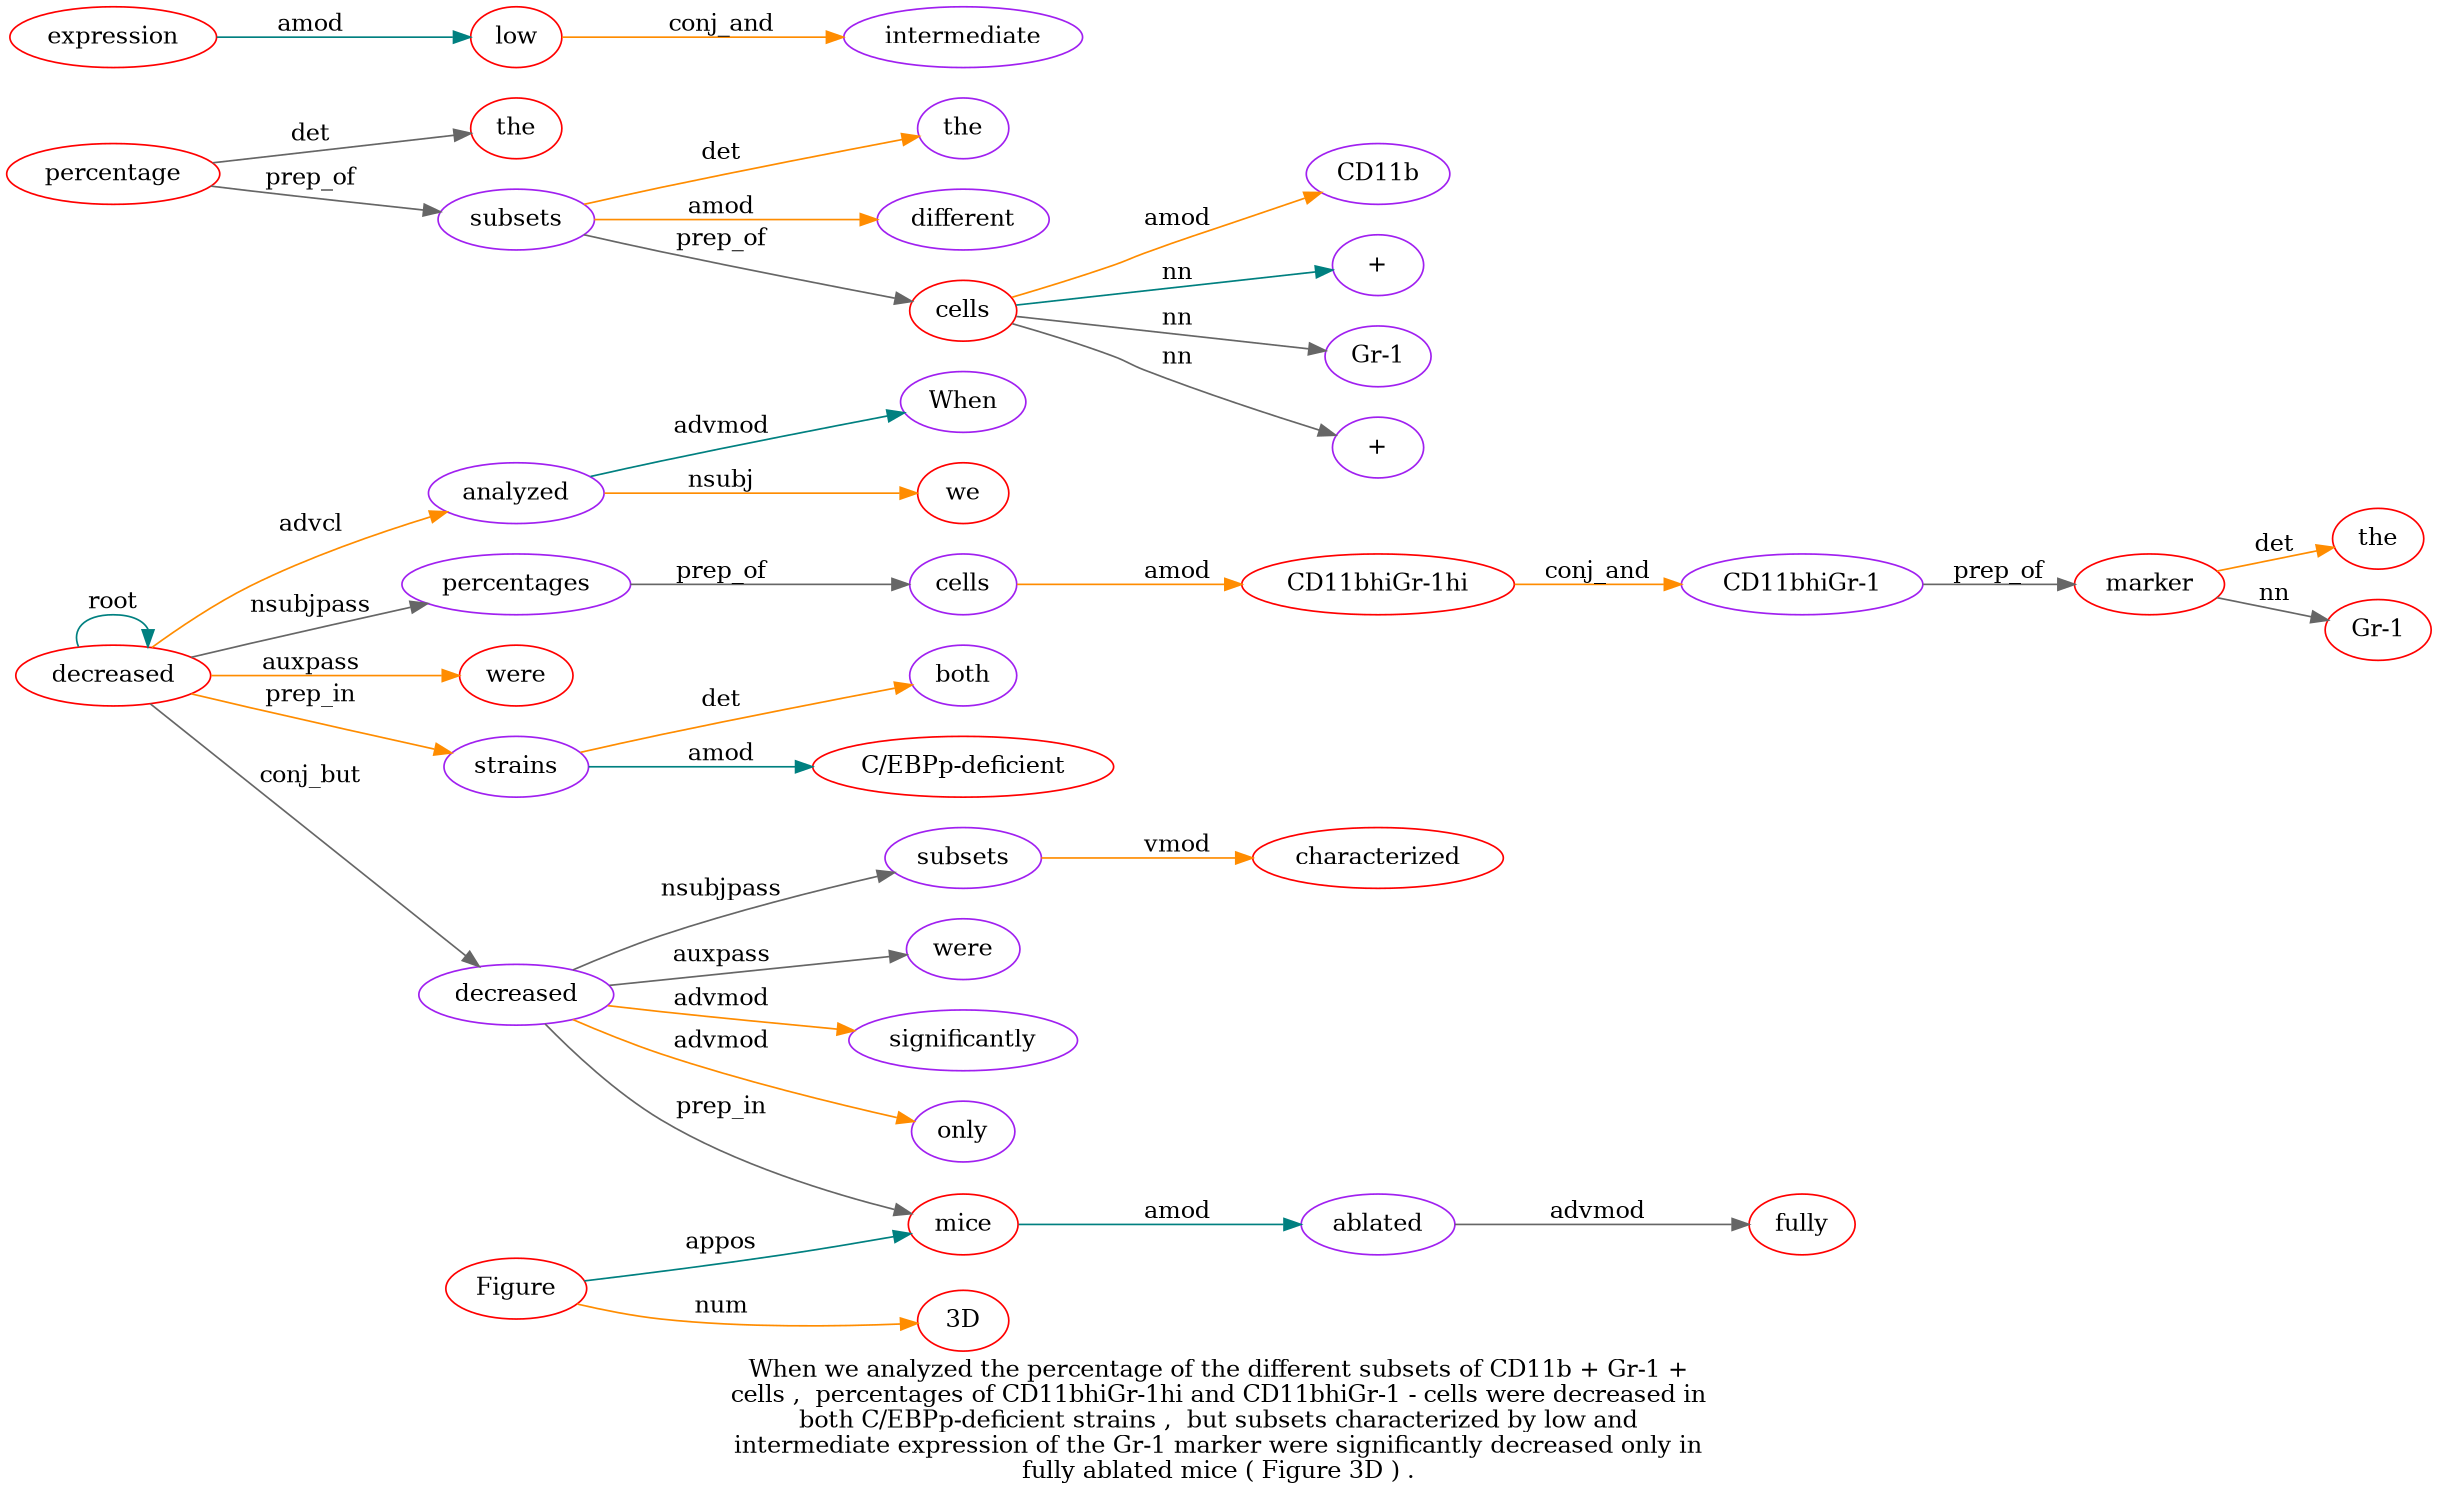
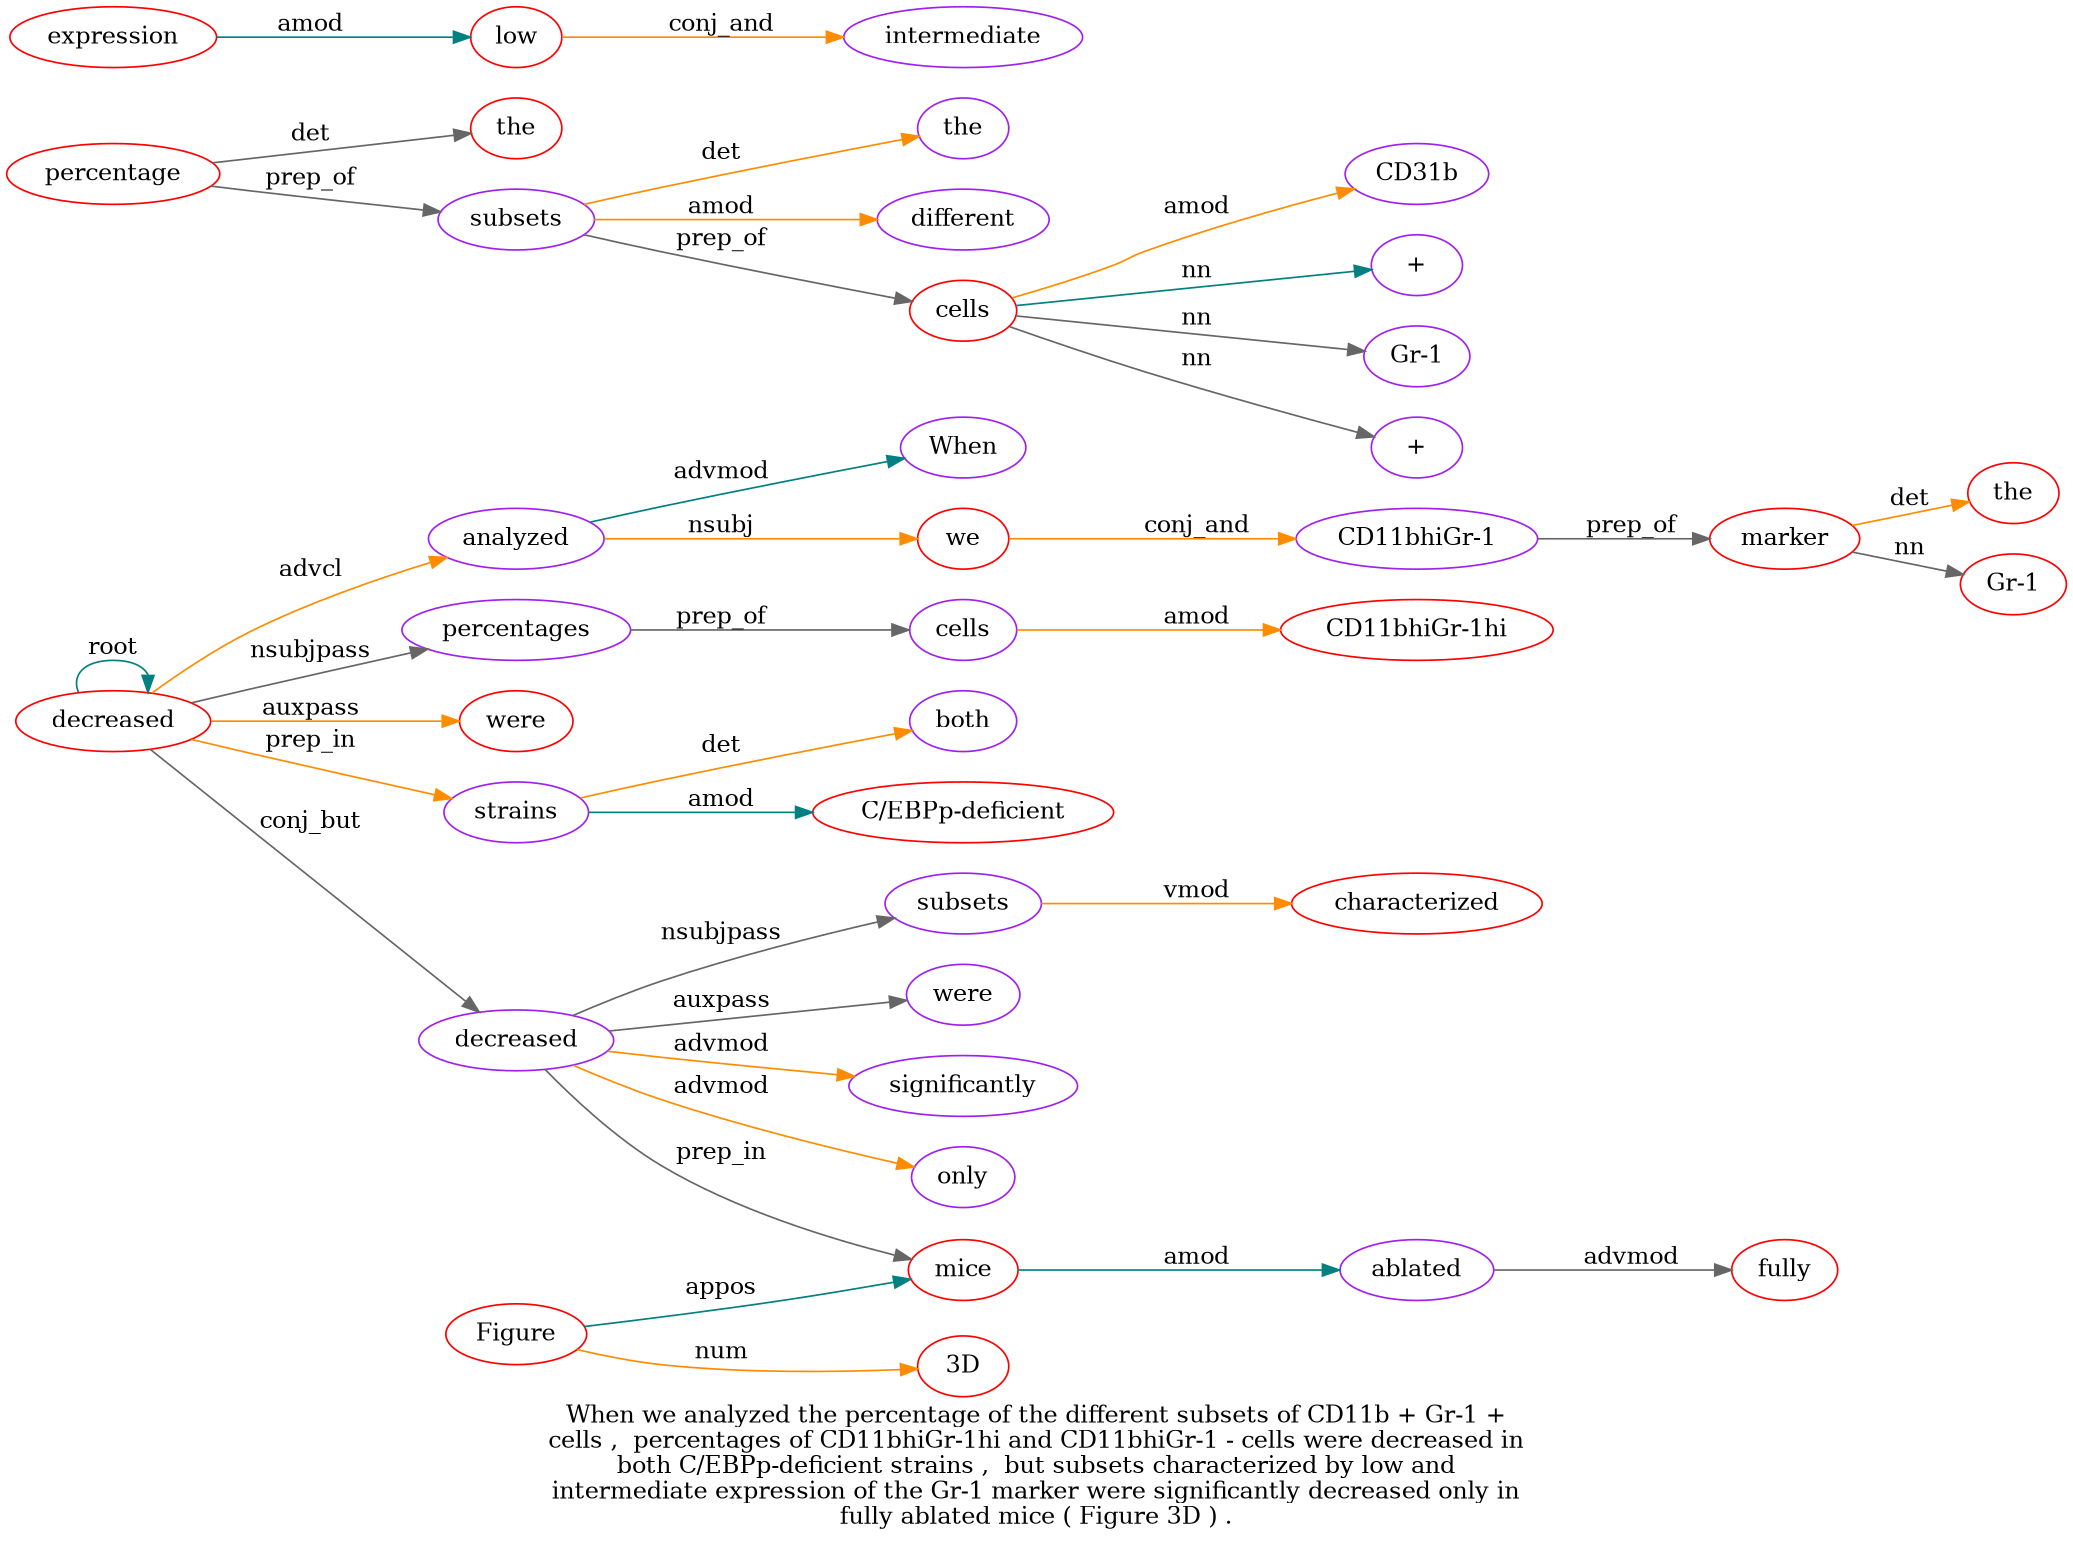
(1378, 174) -> (1417, 174)
(1589, 584) -> (1144, 539)
